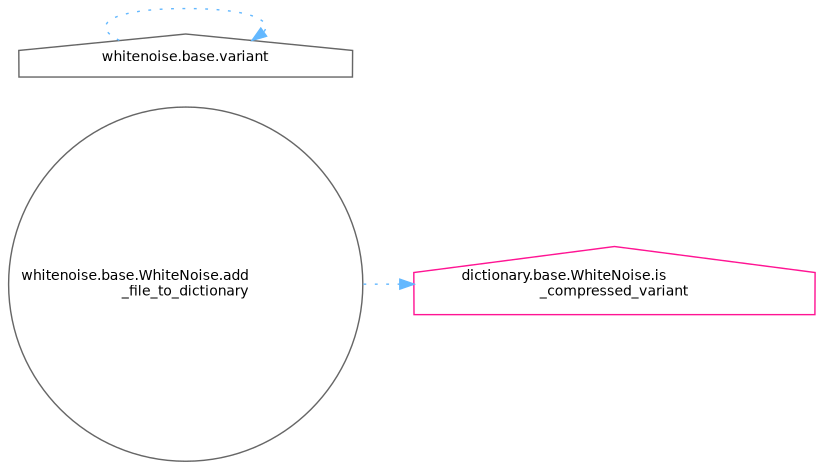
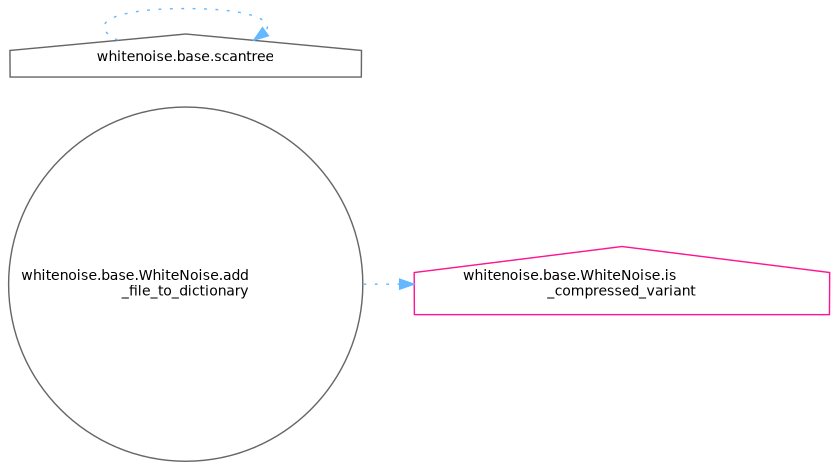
(186, 58) -> (186, 58)
(614, 284) -> (622, 284)
